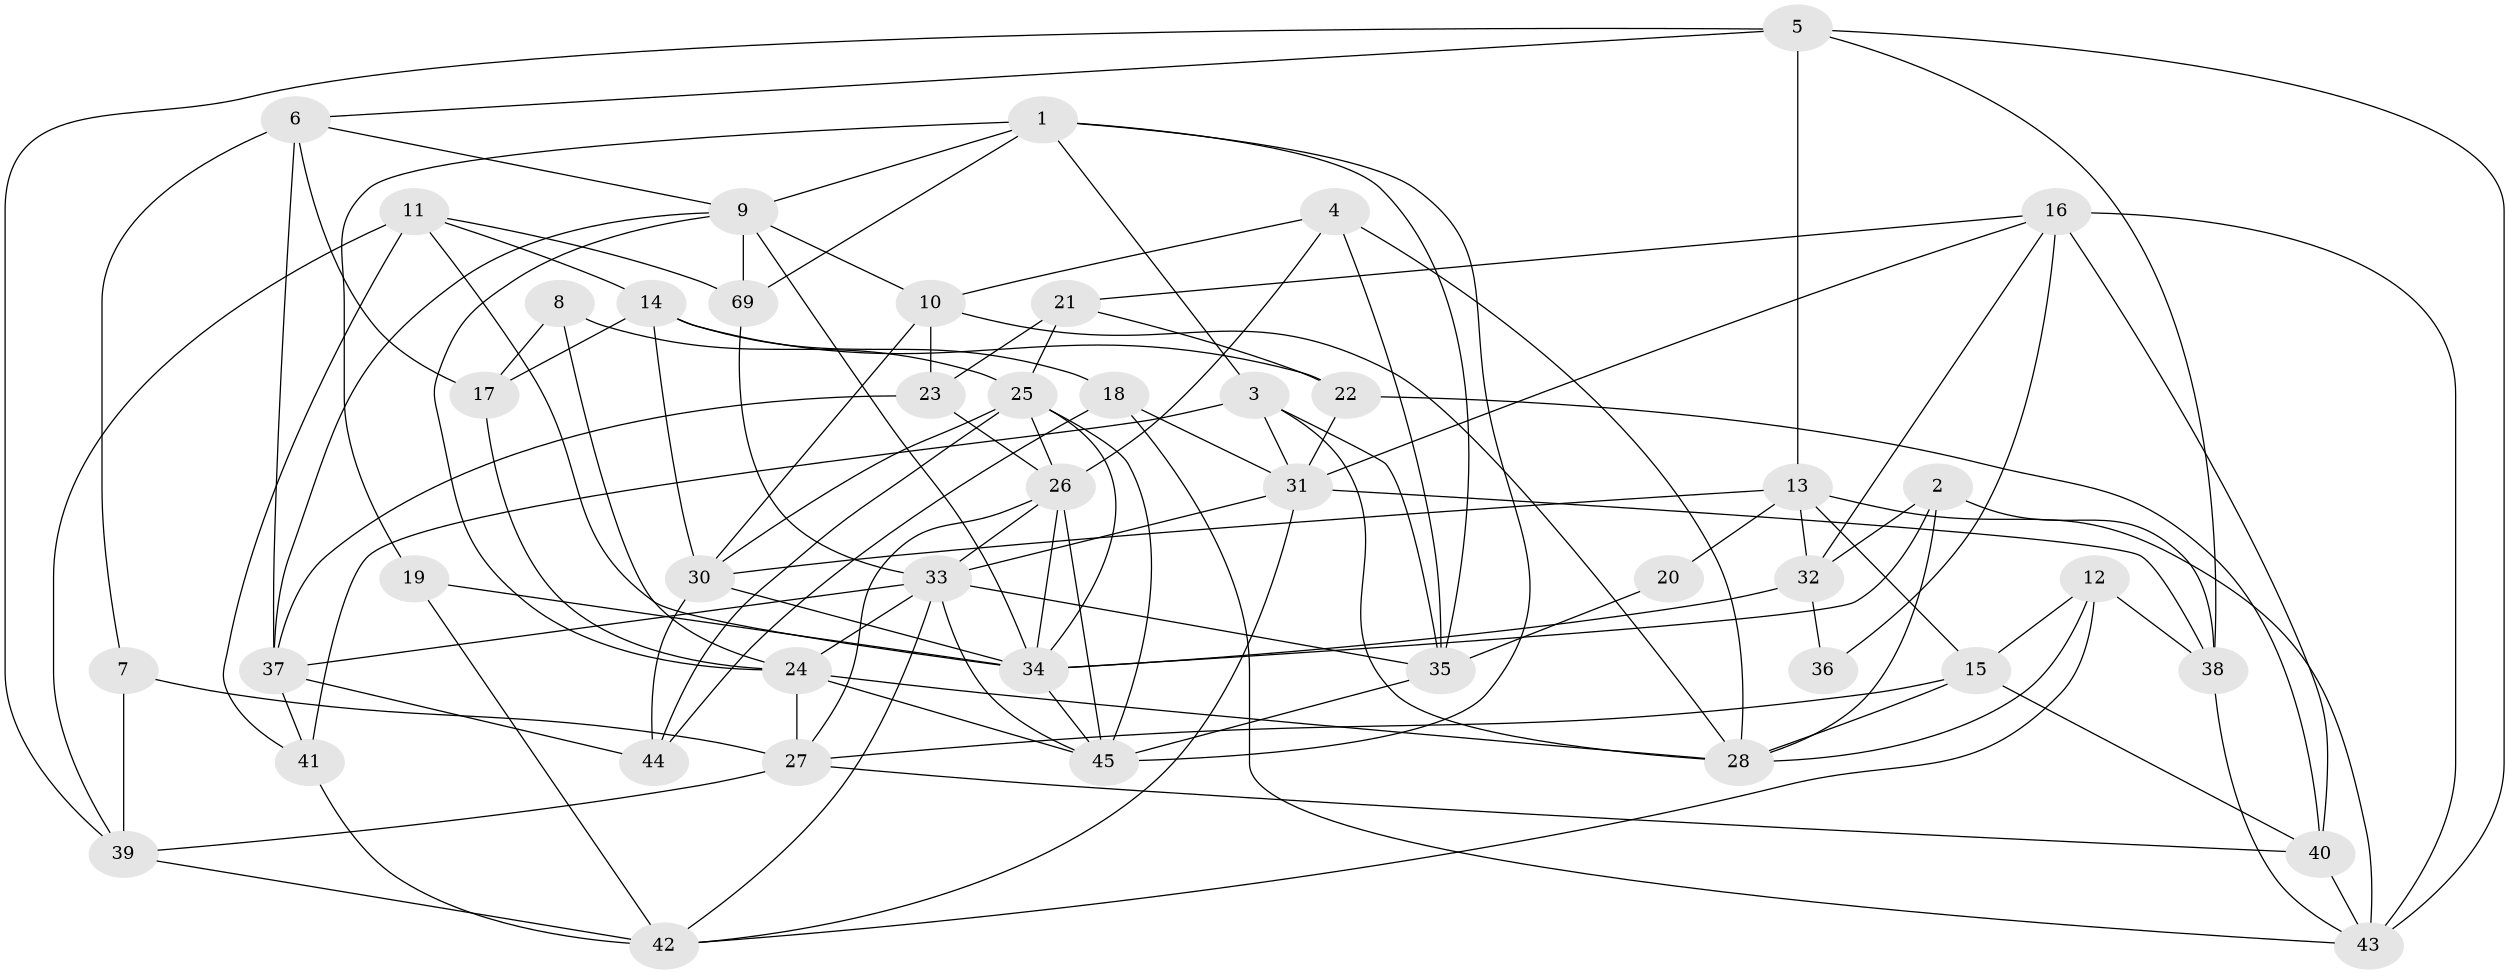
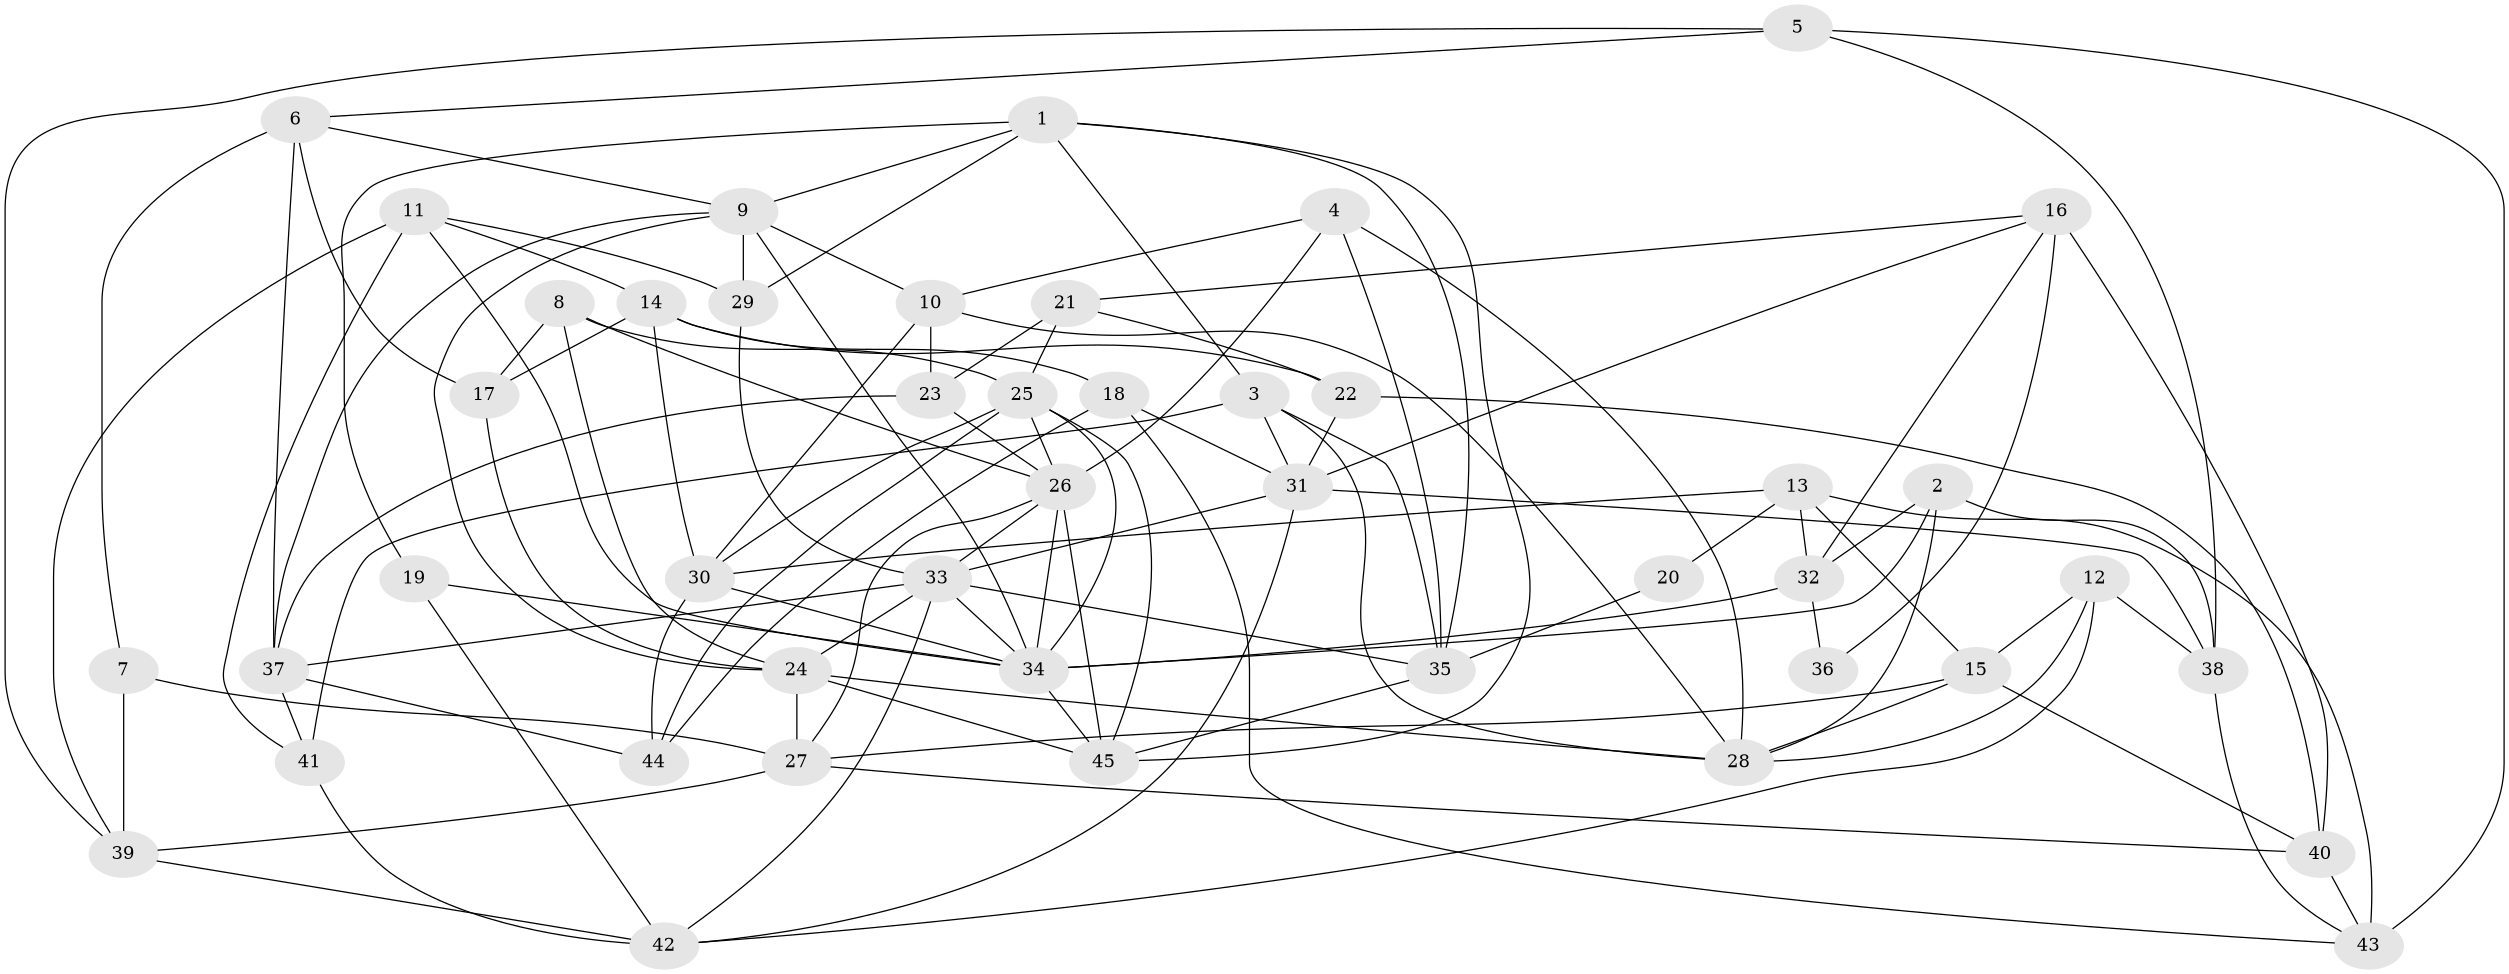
(1798, 258) -> none
(743, 303) -> (743, 303)
none -> (829, 410)
(2456, 446) -> none
(979, 682) -> (986, 625)
